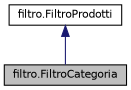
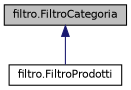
(65, 51) -> (65, 51)
